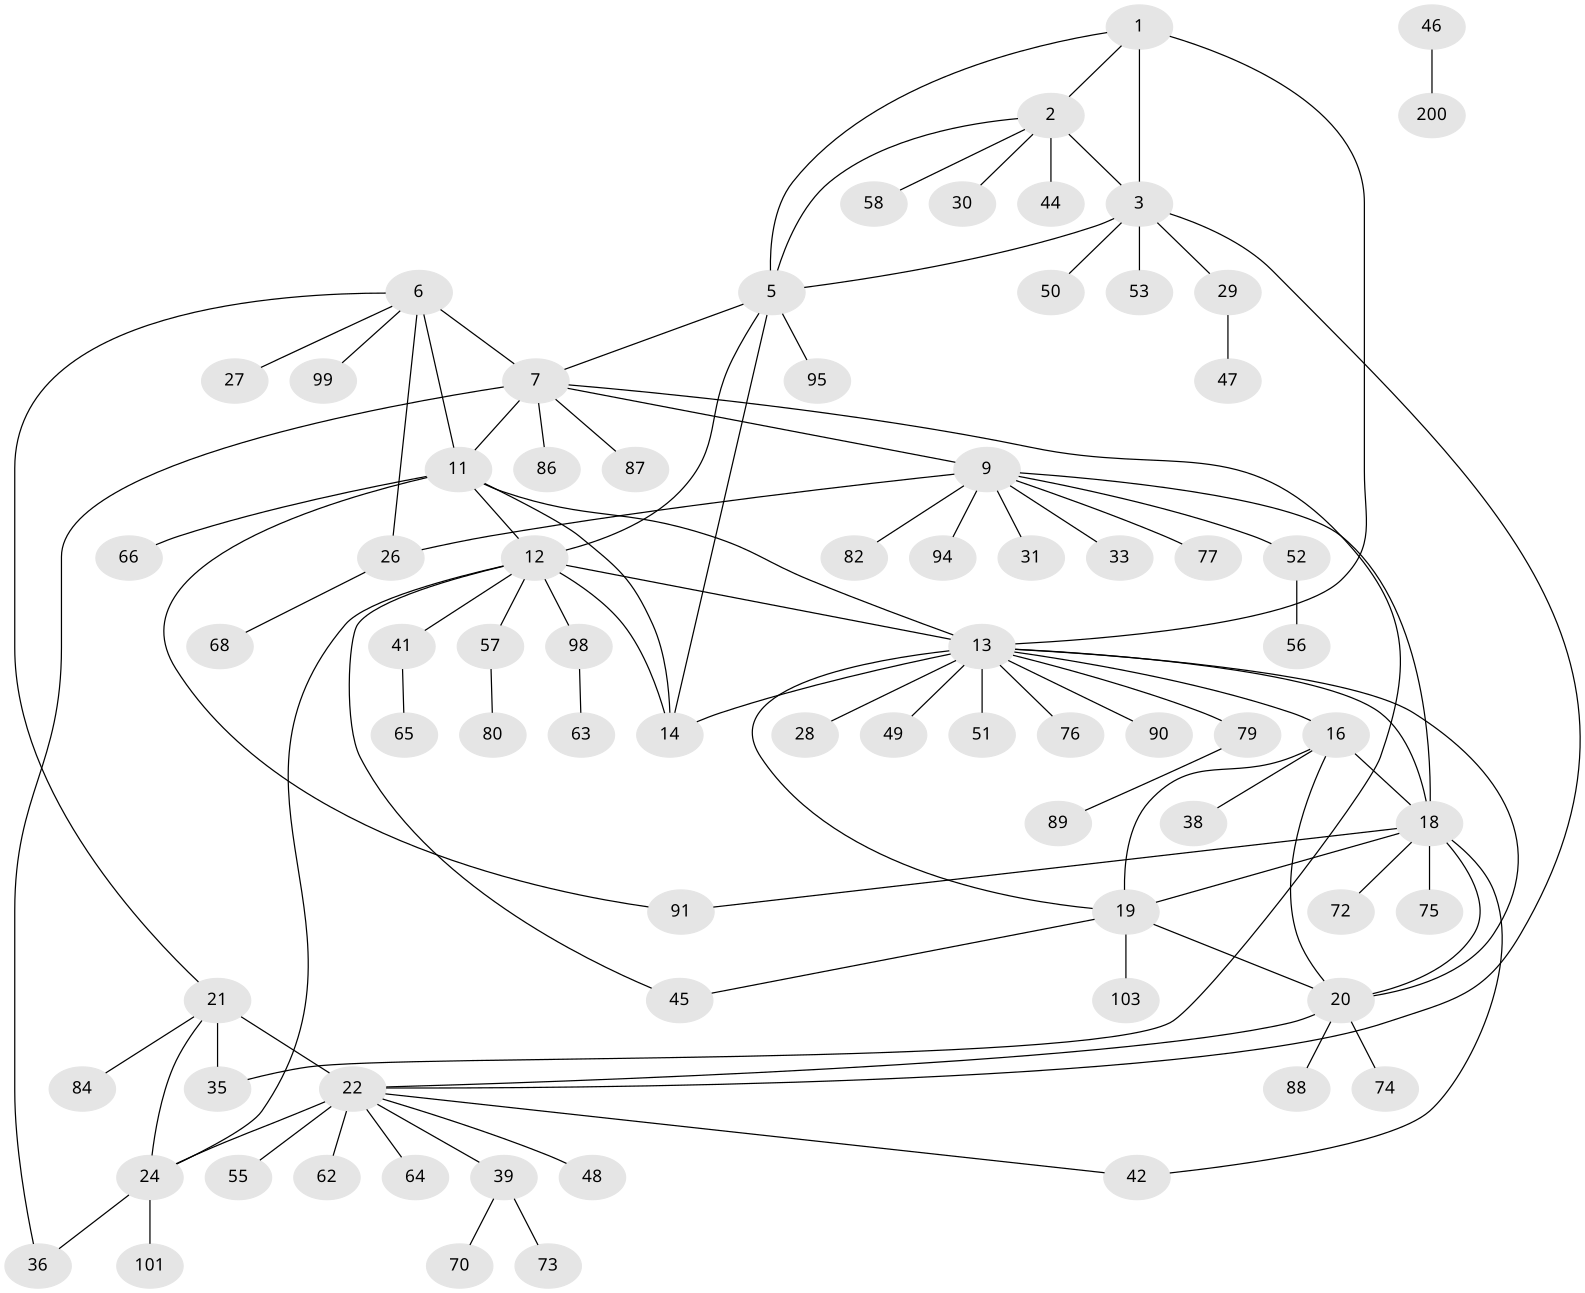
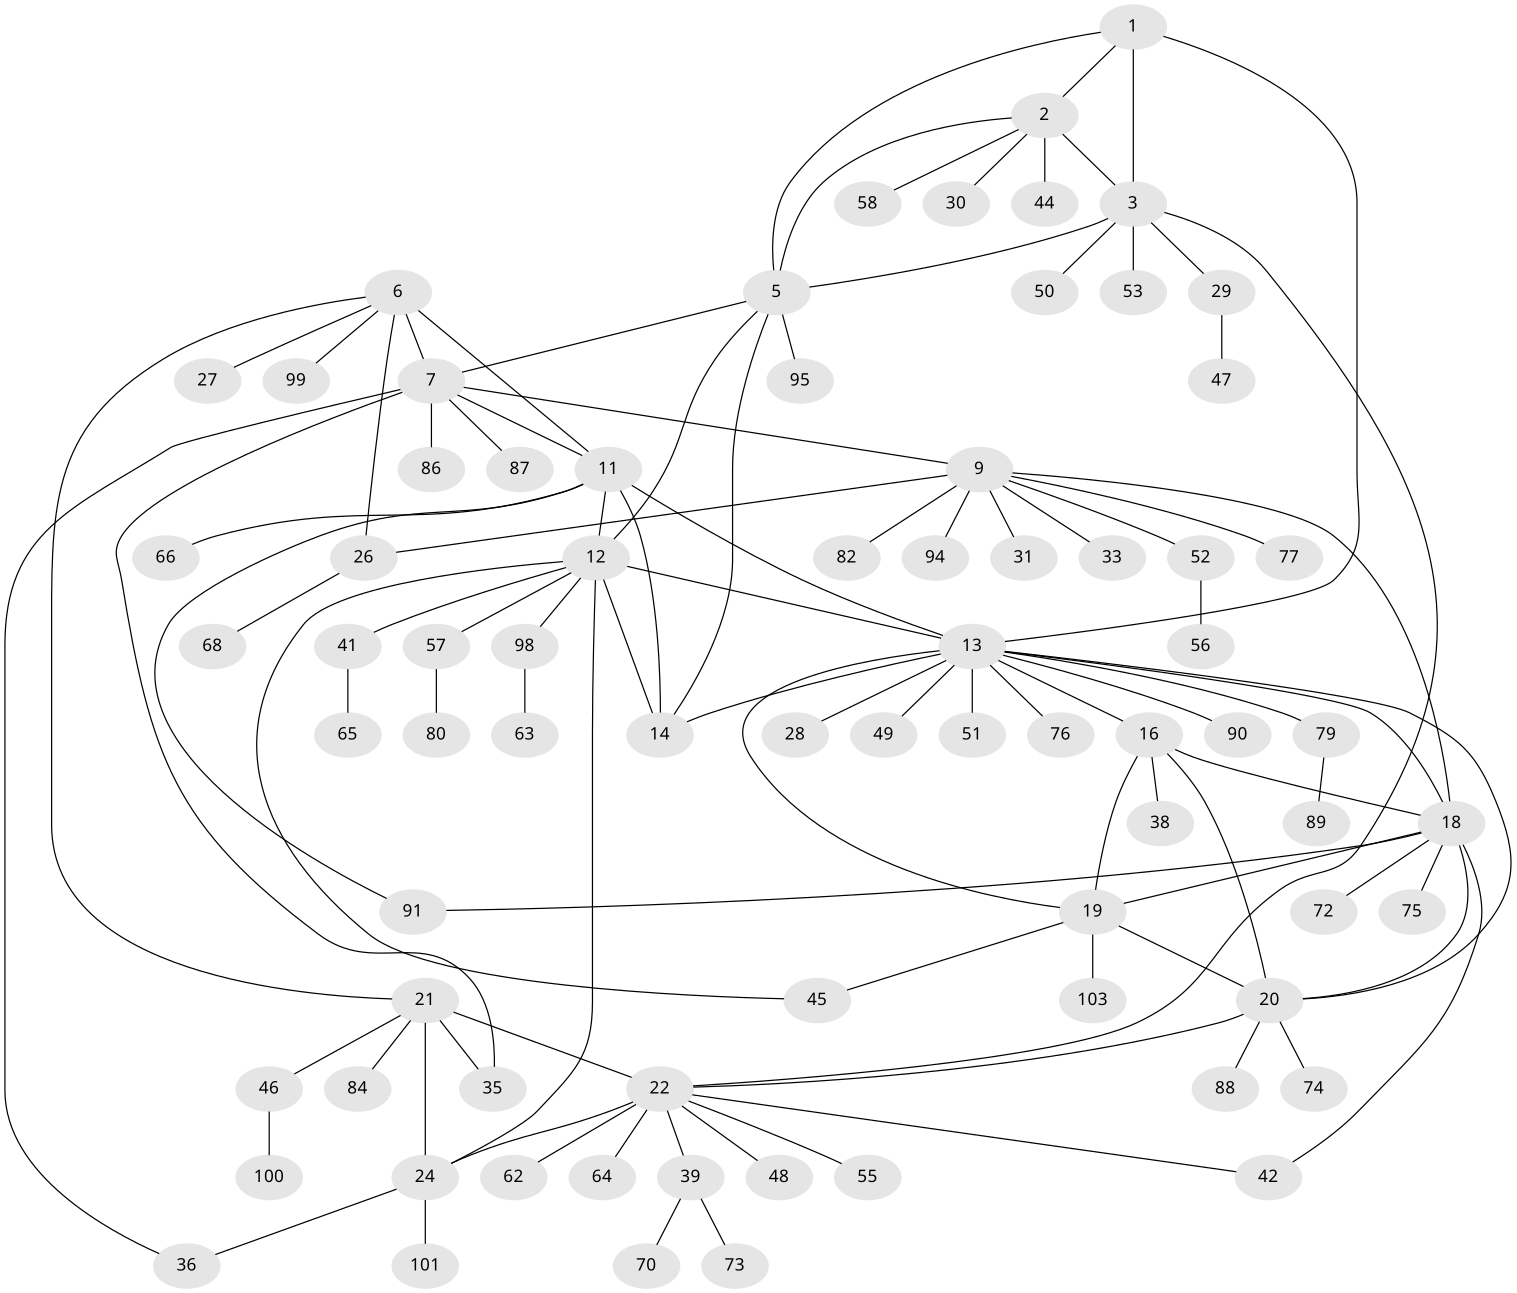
(1432, 116) -> (269, 1178)
none -> (347, 1045)
